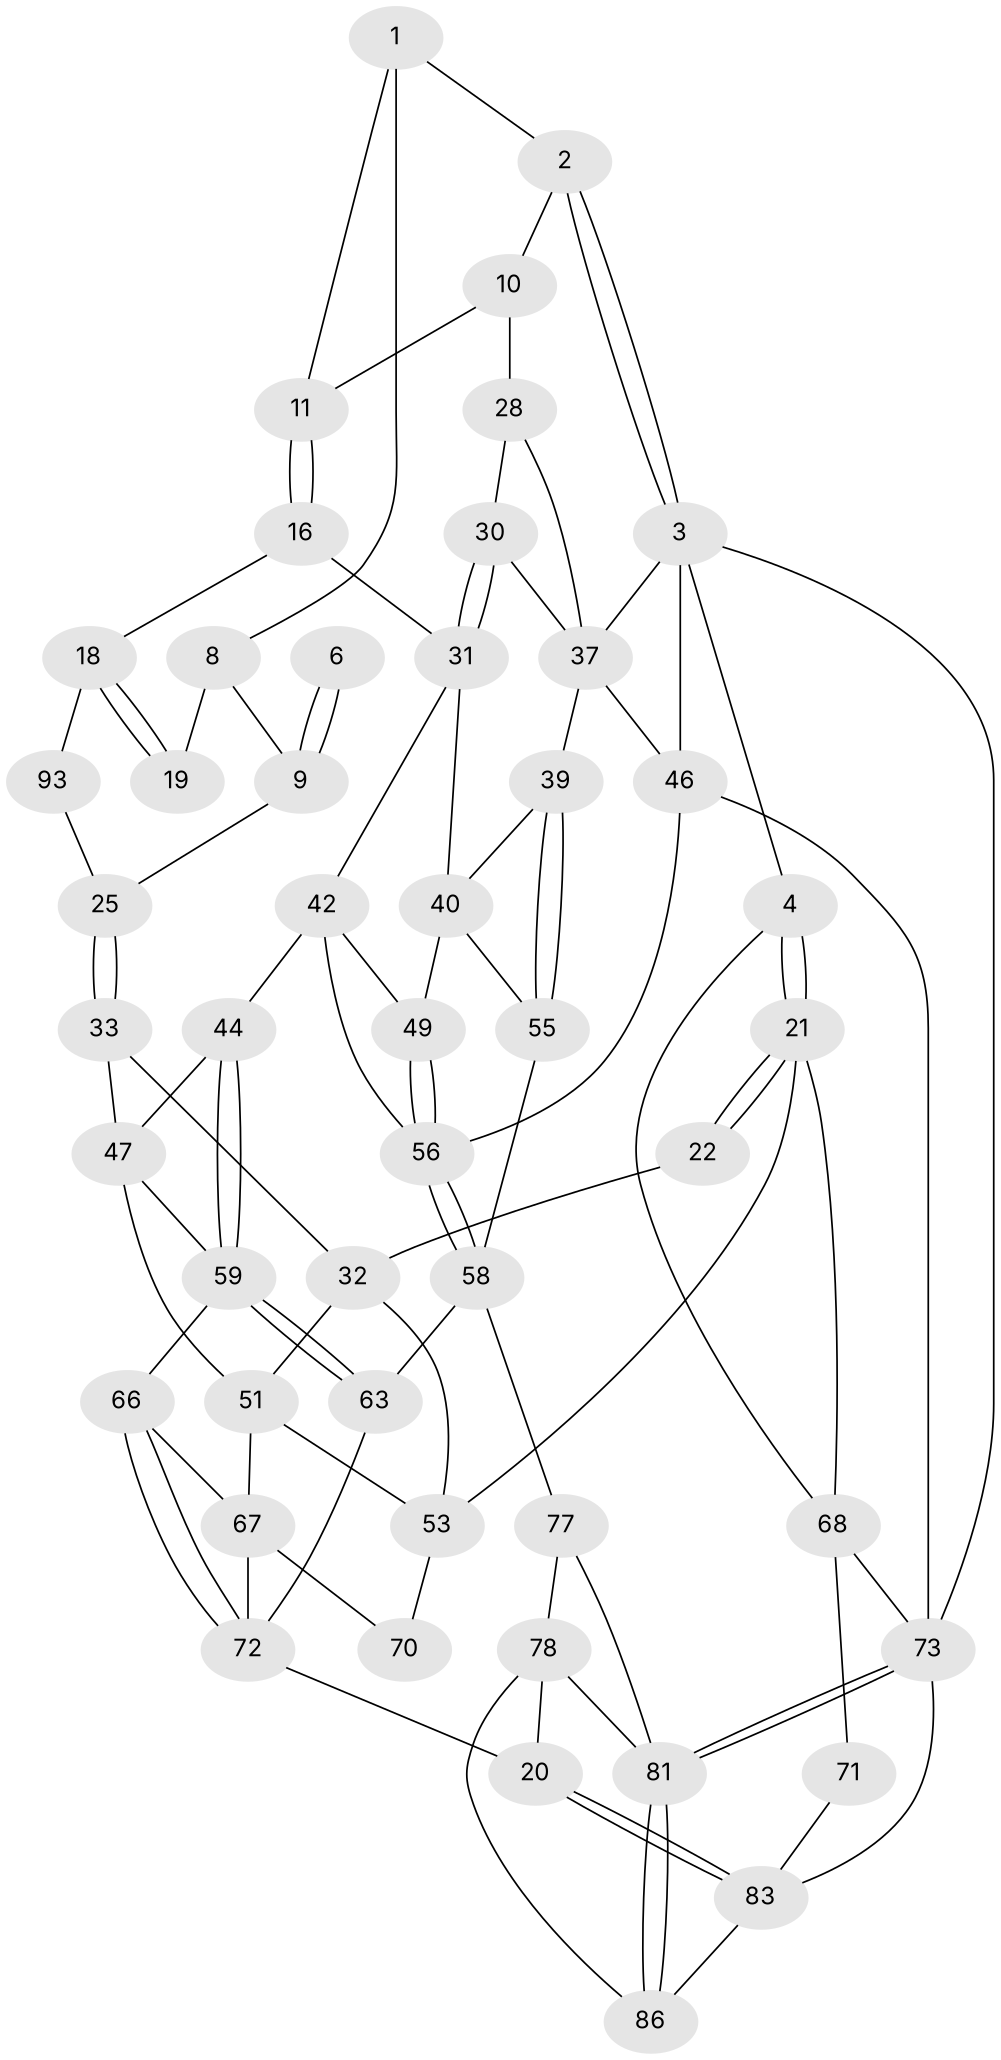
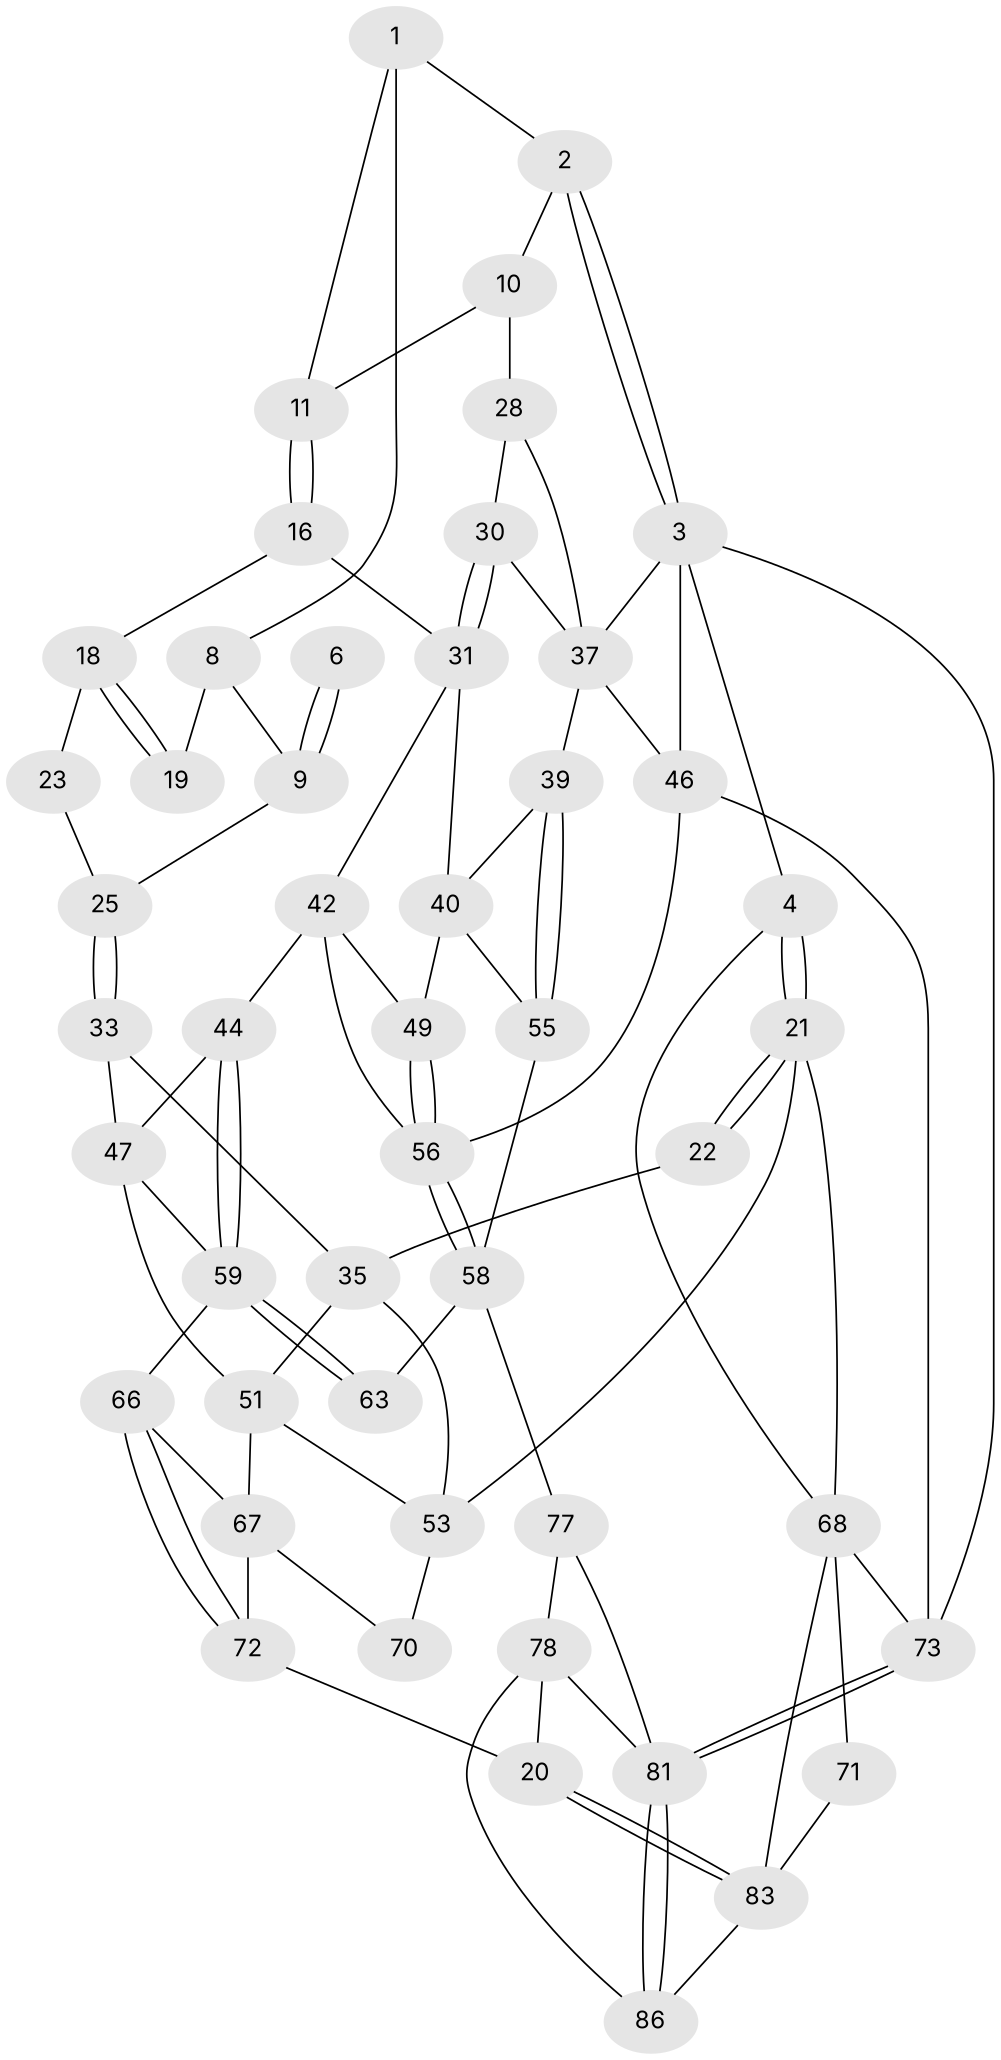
(53, 782) -> (53, 782)
(353, 1278) -> (353, 1278)
(324, 1530) -> none
(909, 1808) -> (798, 1688)
